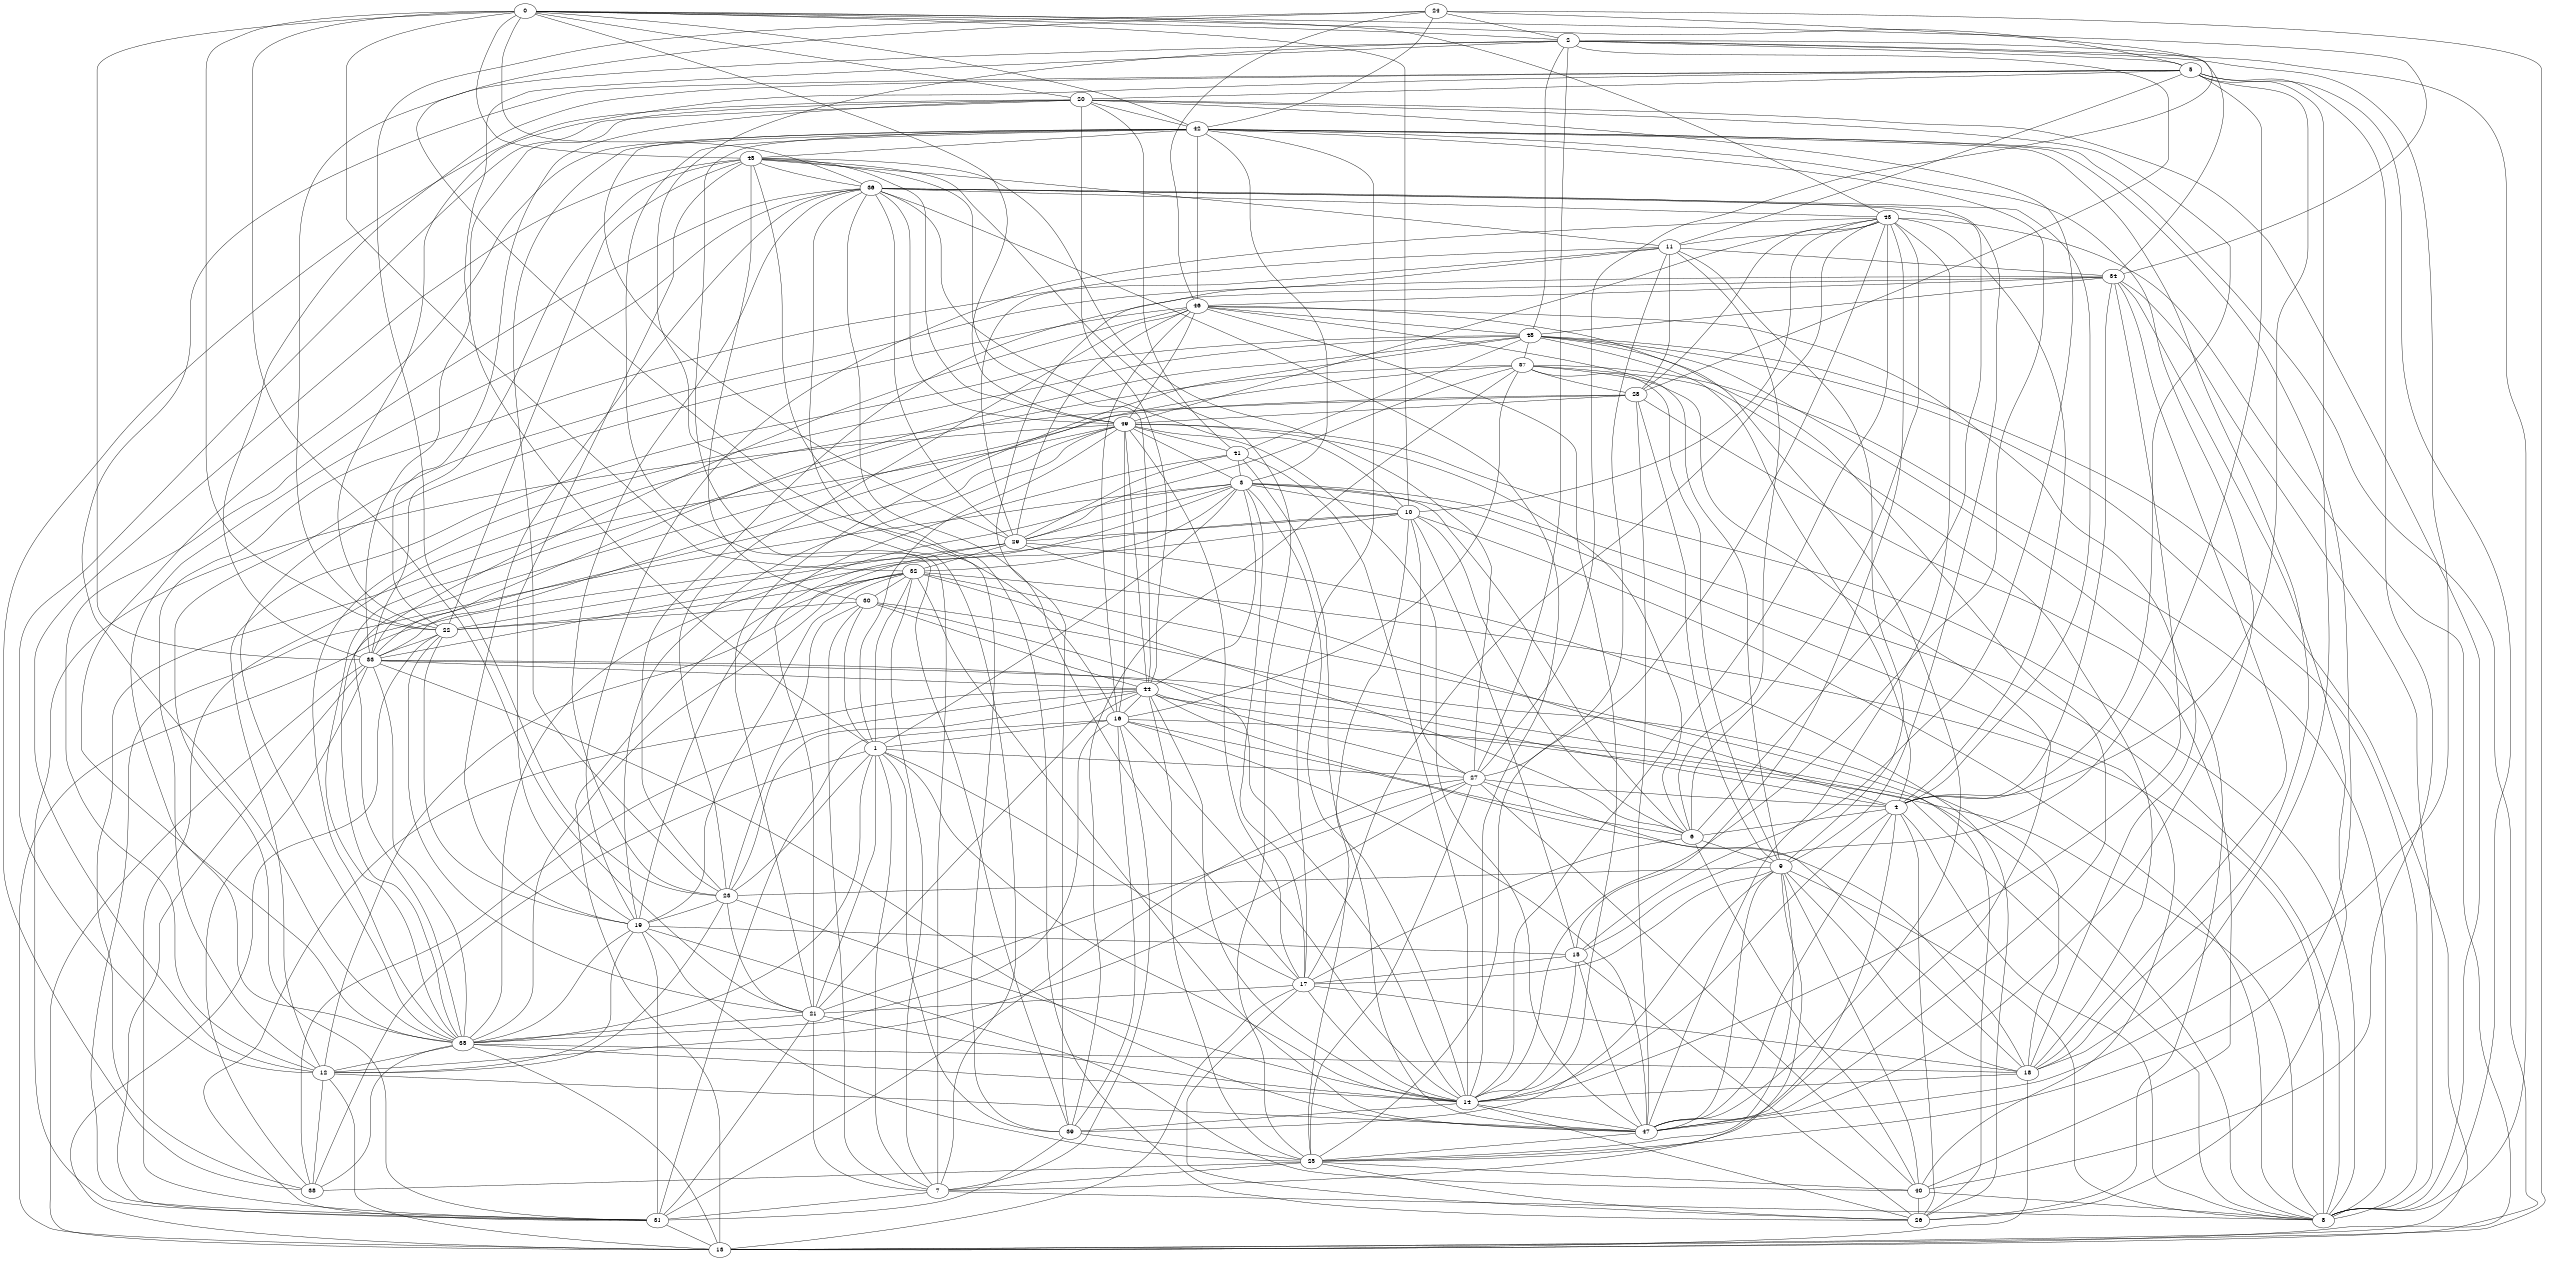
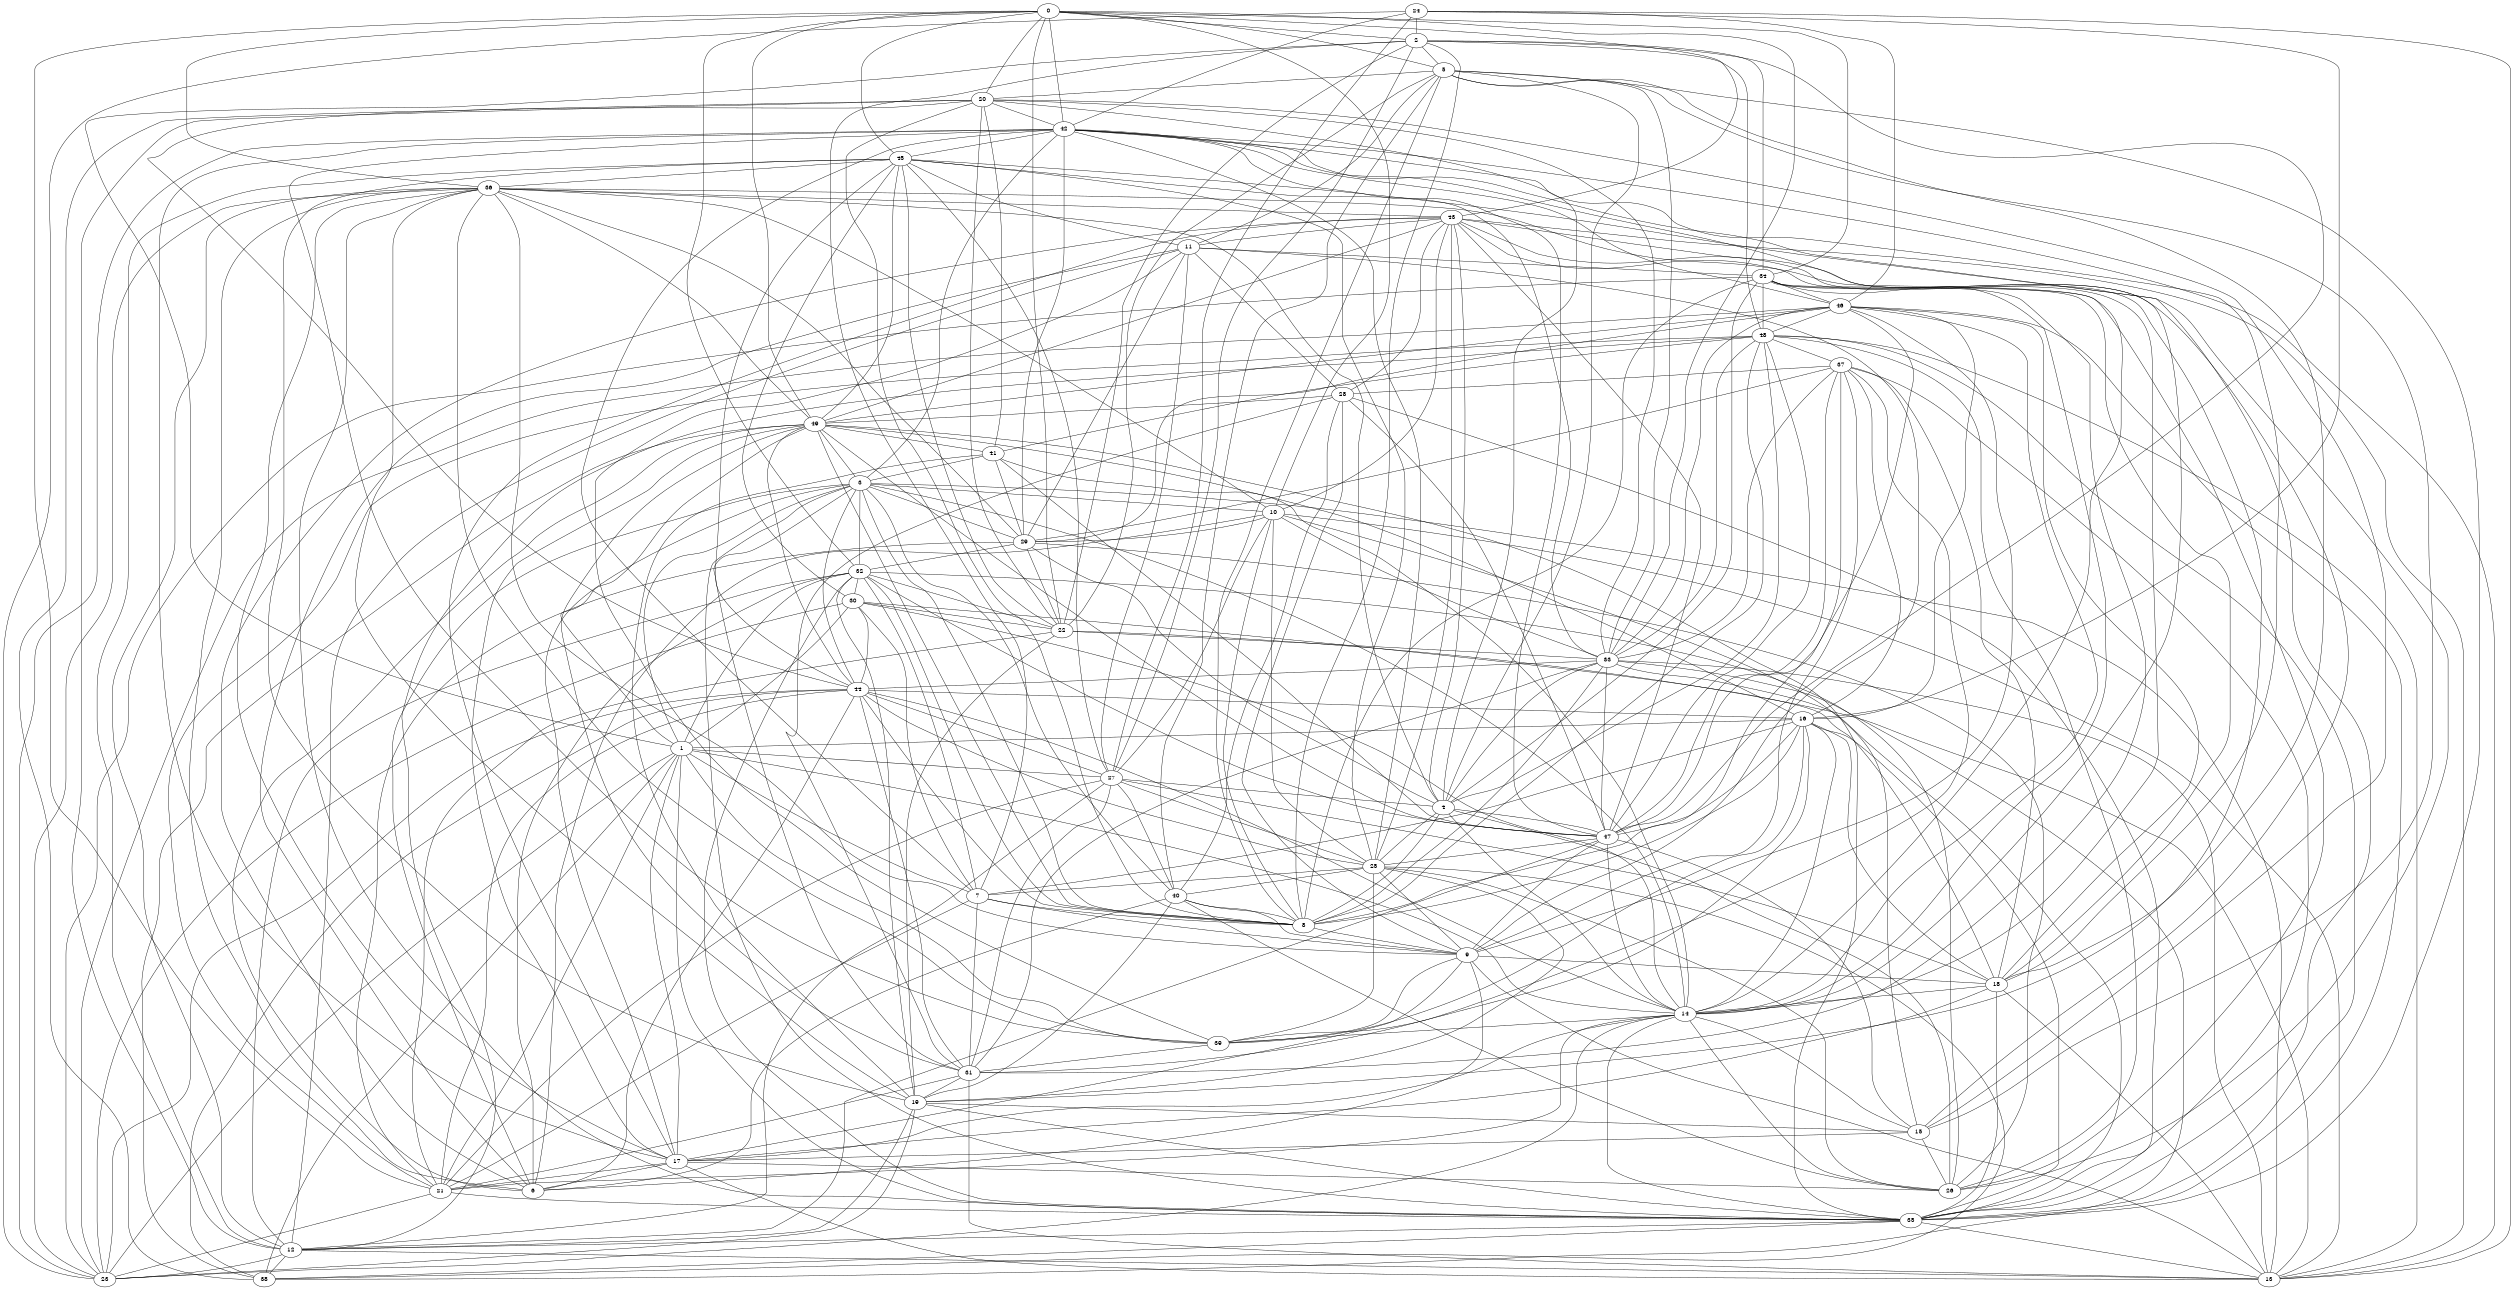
(2168, 115) -> none
(740, 590) -> none
(1794, 822) -> none
(1254, 881) -> (1863, 1127)
